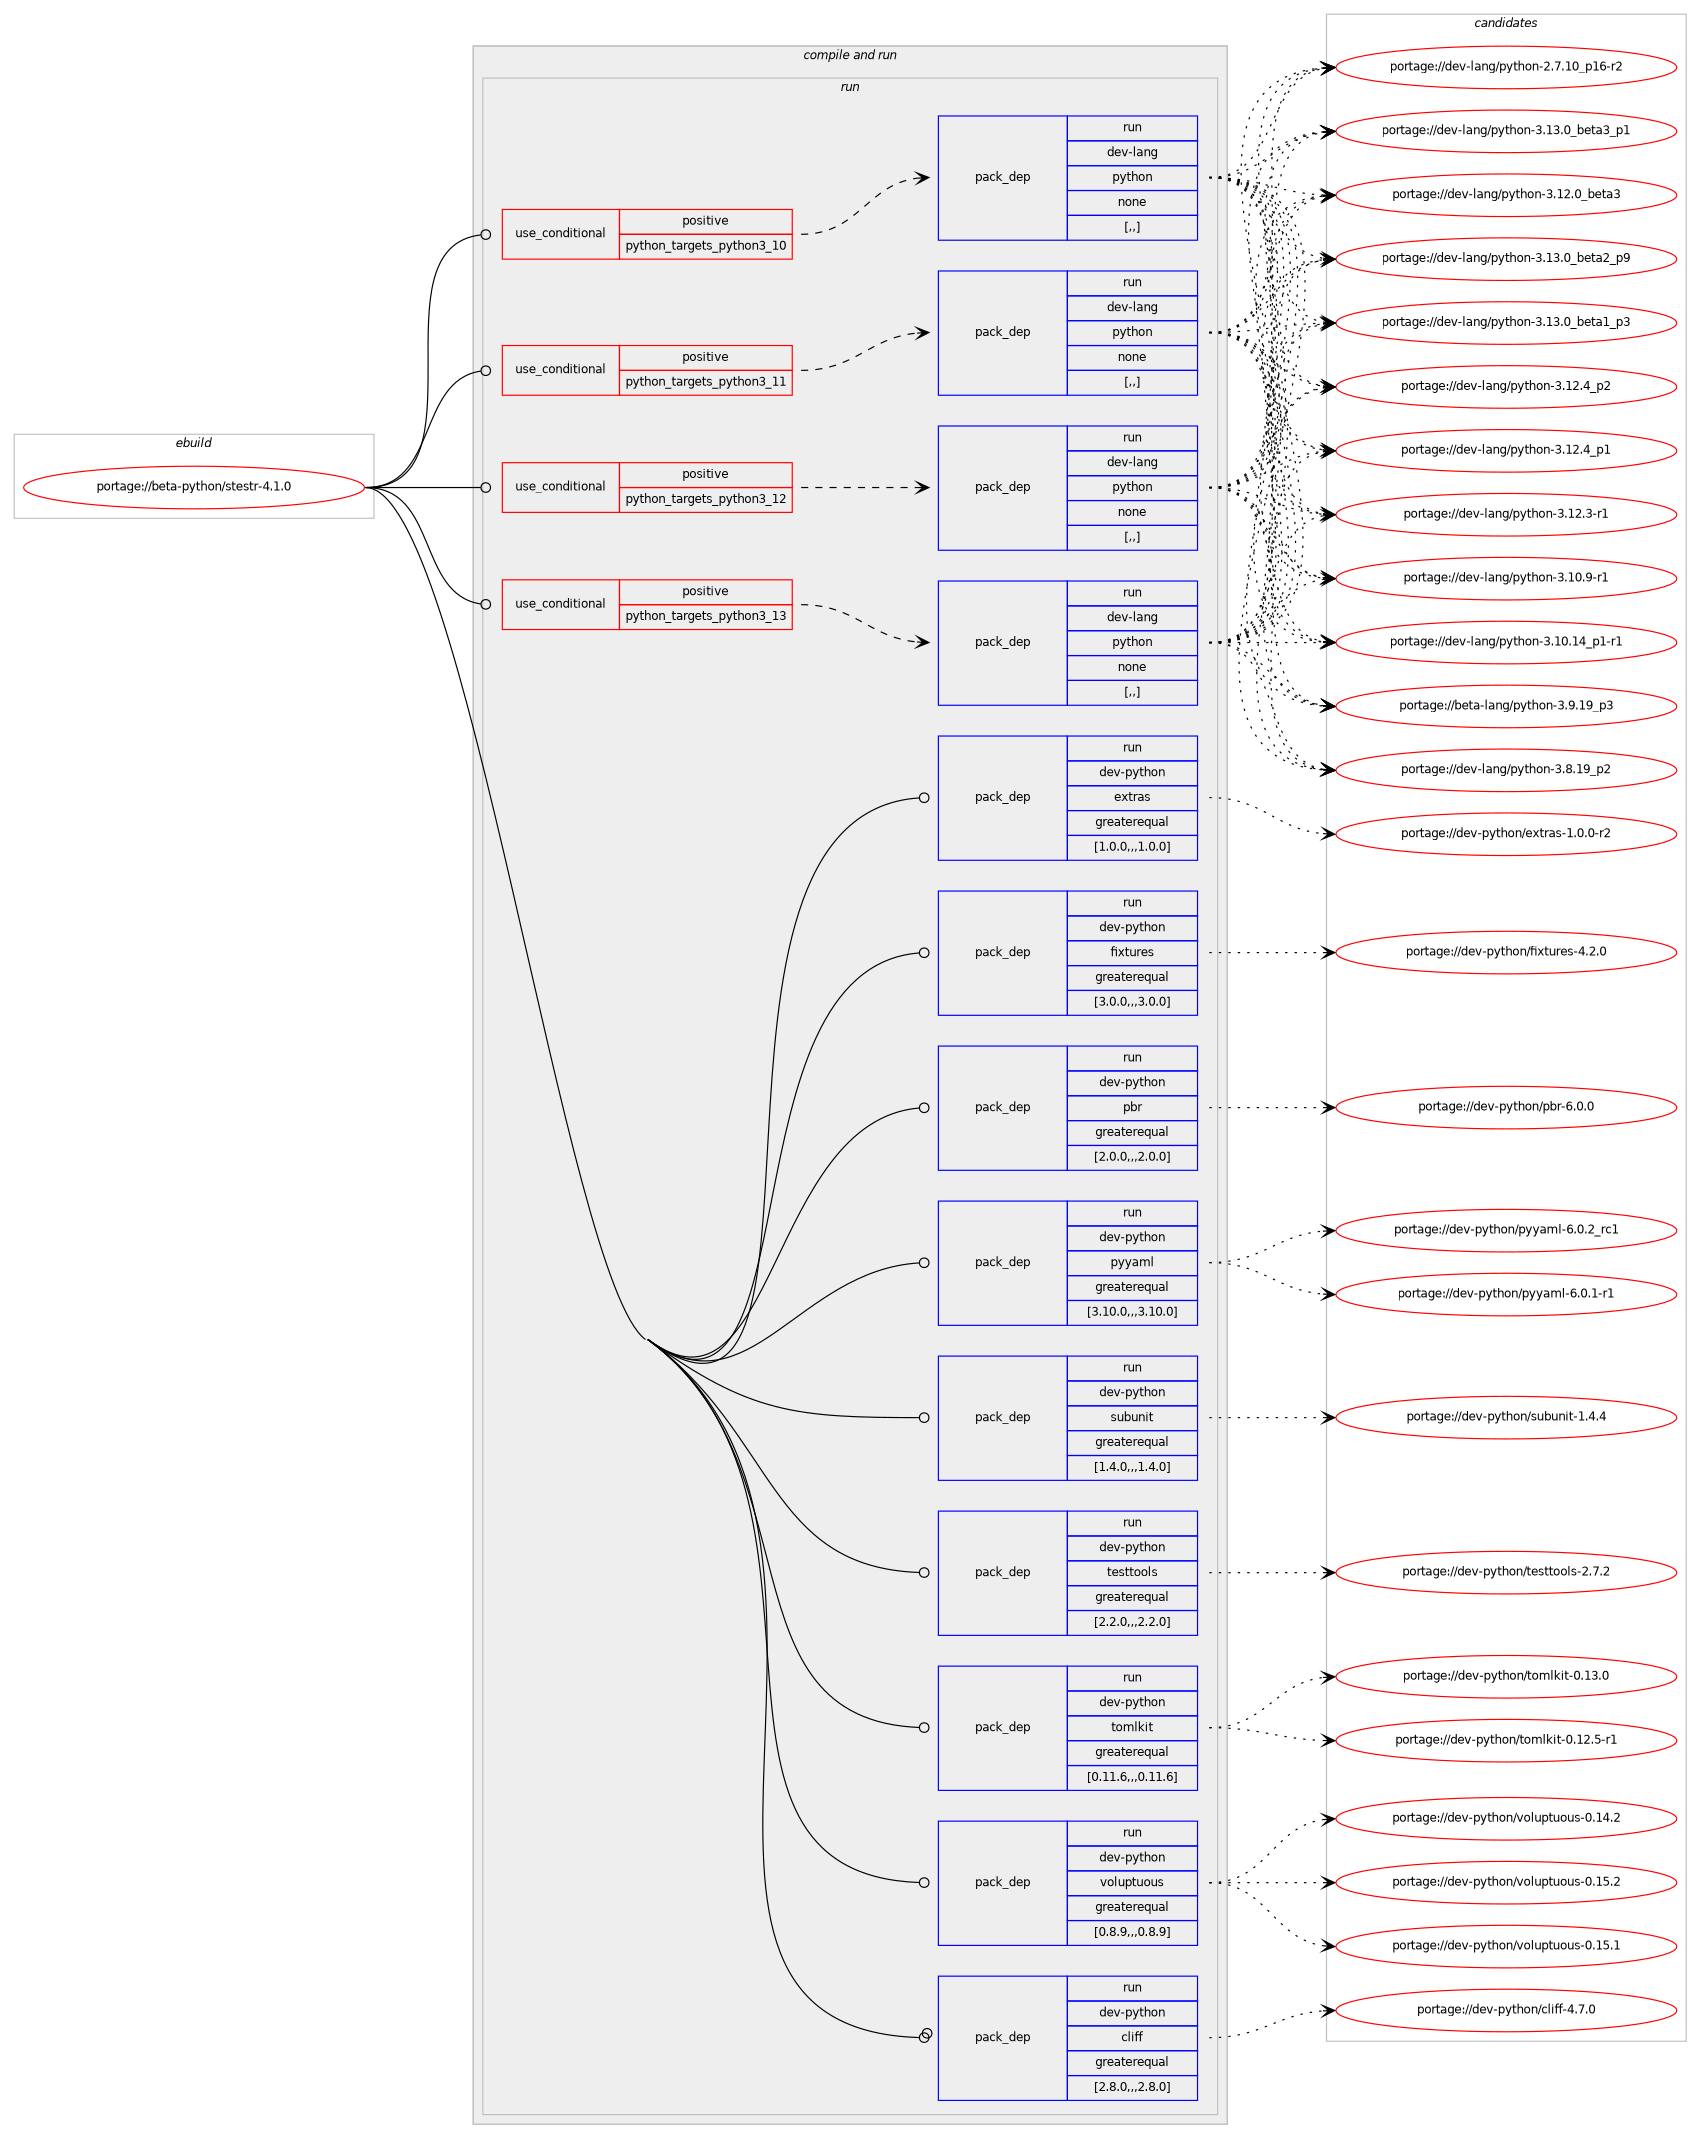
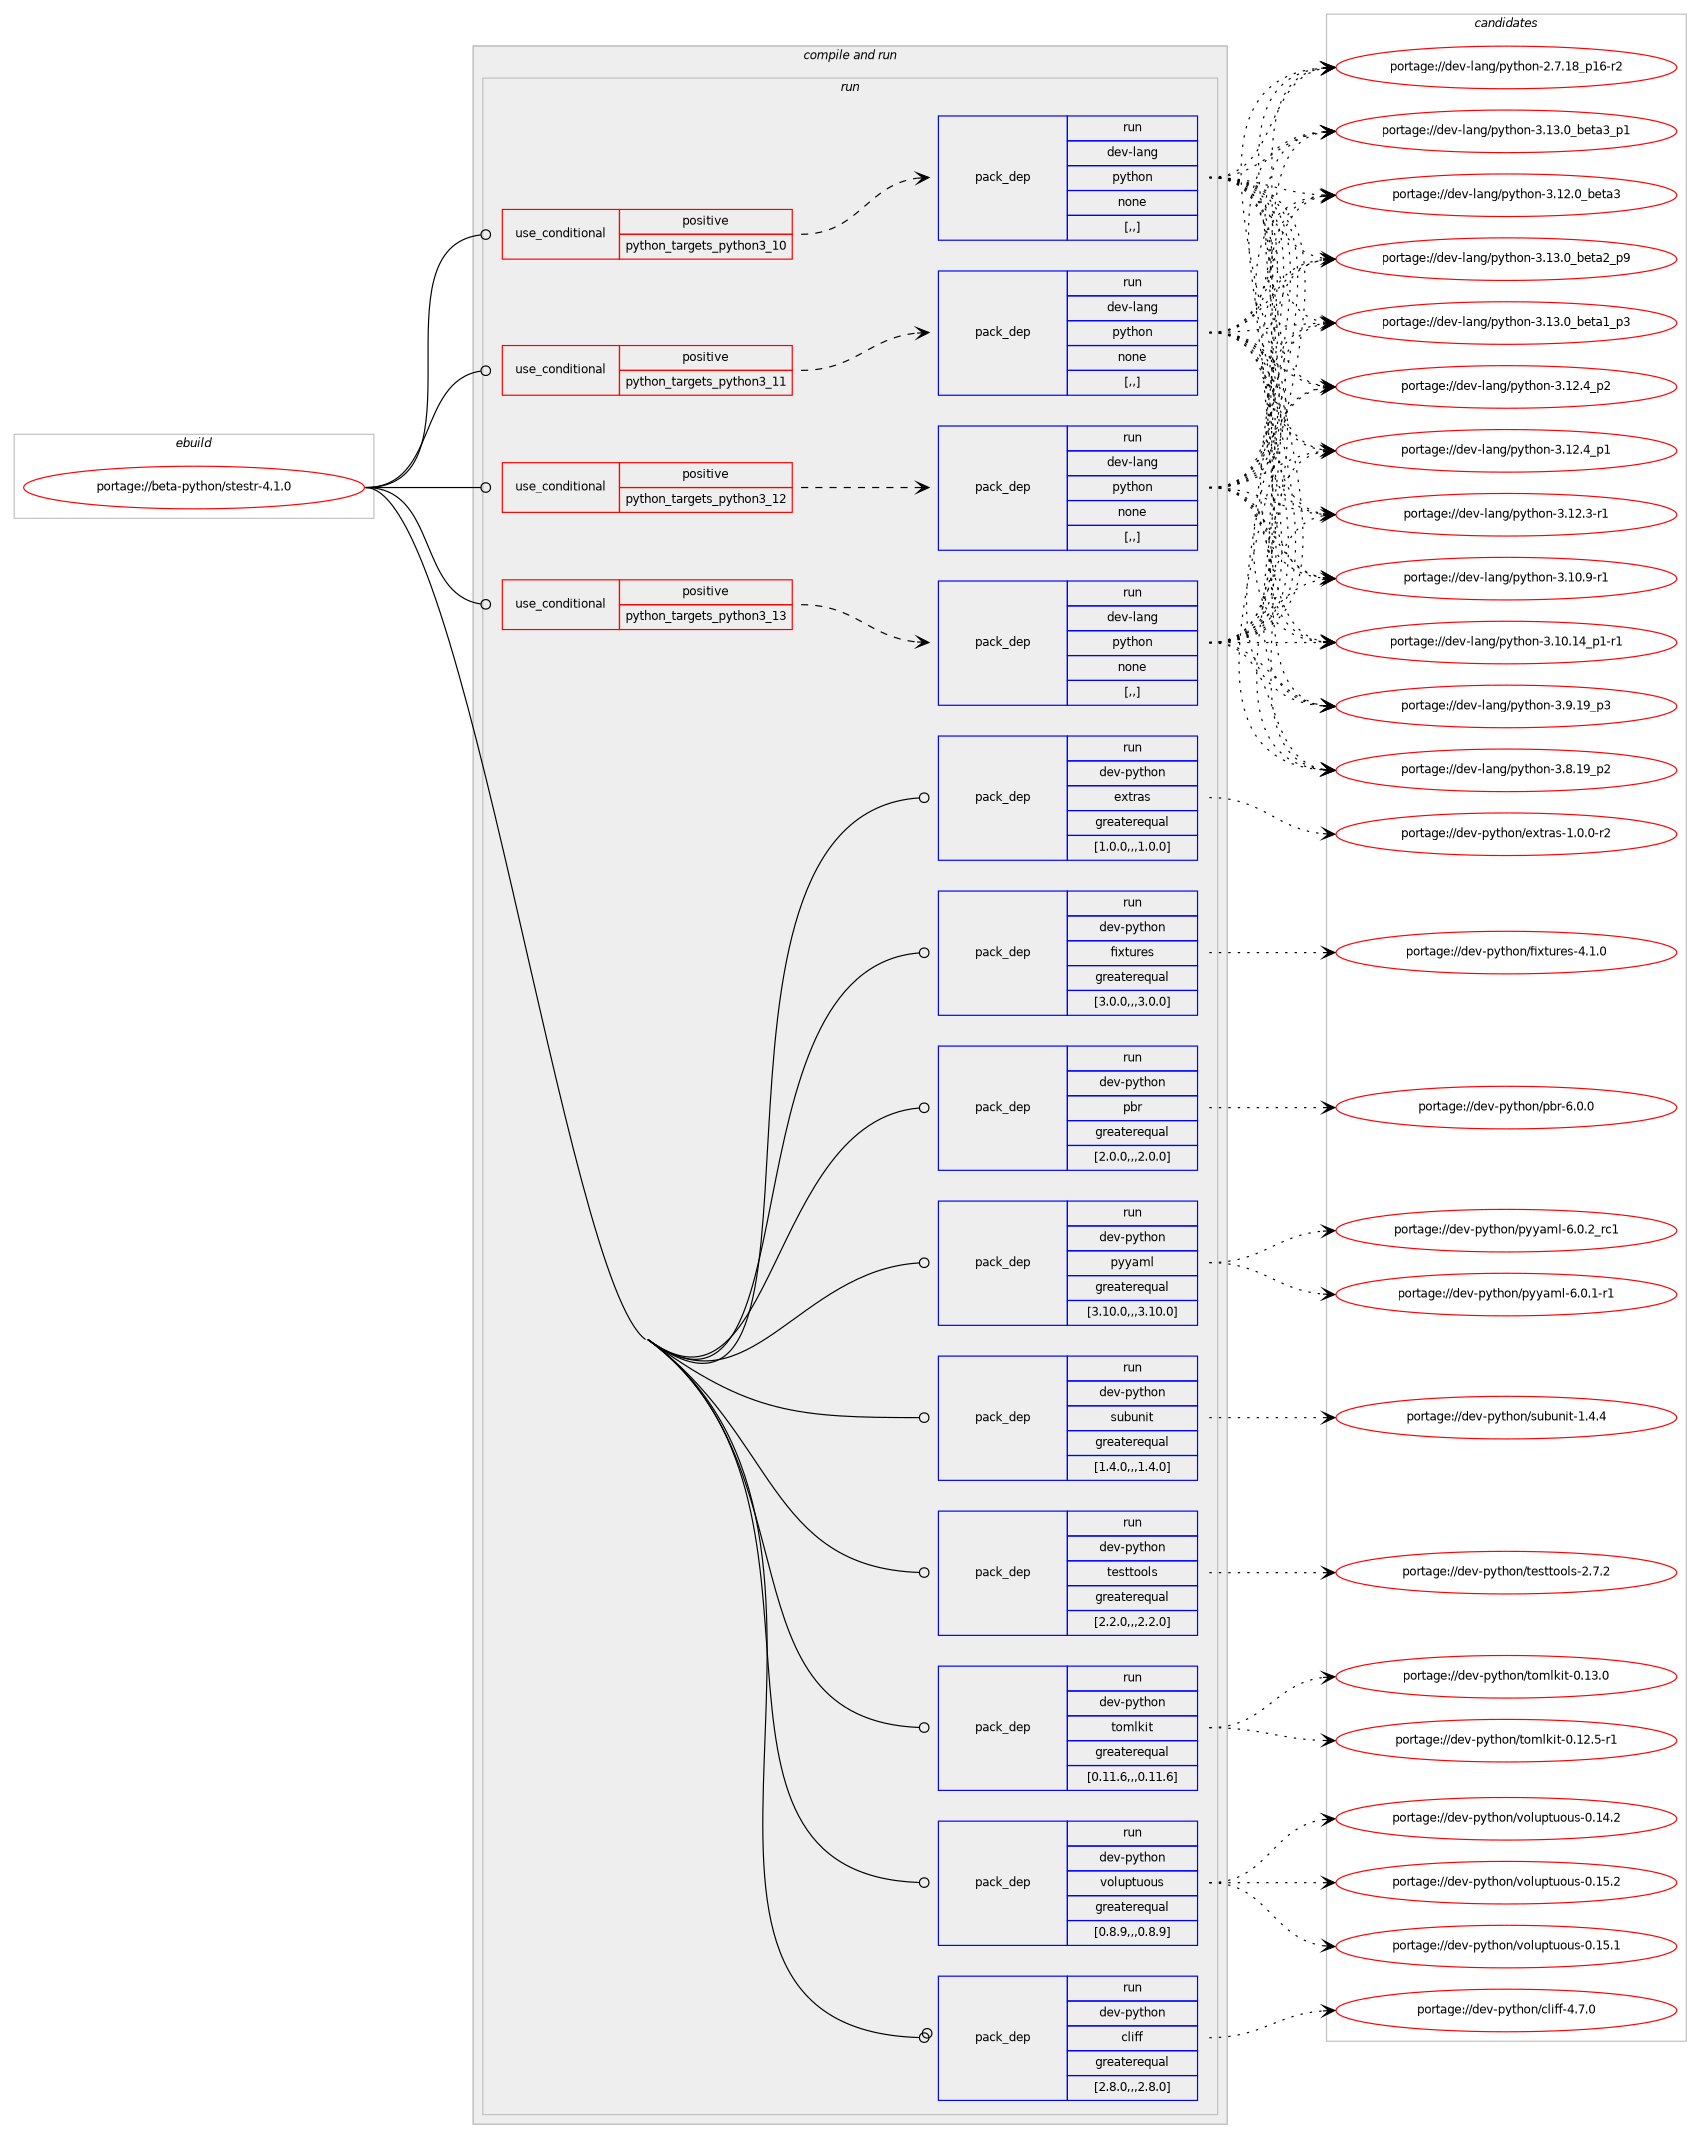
(1506, 67) -> (1506, 67)
(1506, 706) -> (1506, 706)
(1506, 953) -> (1506, 953)
